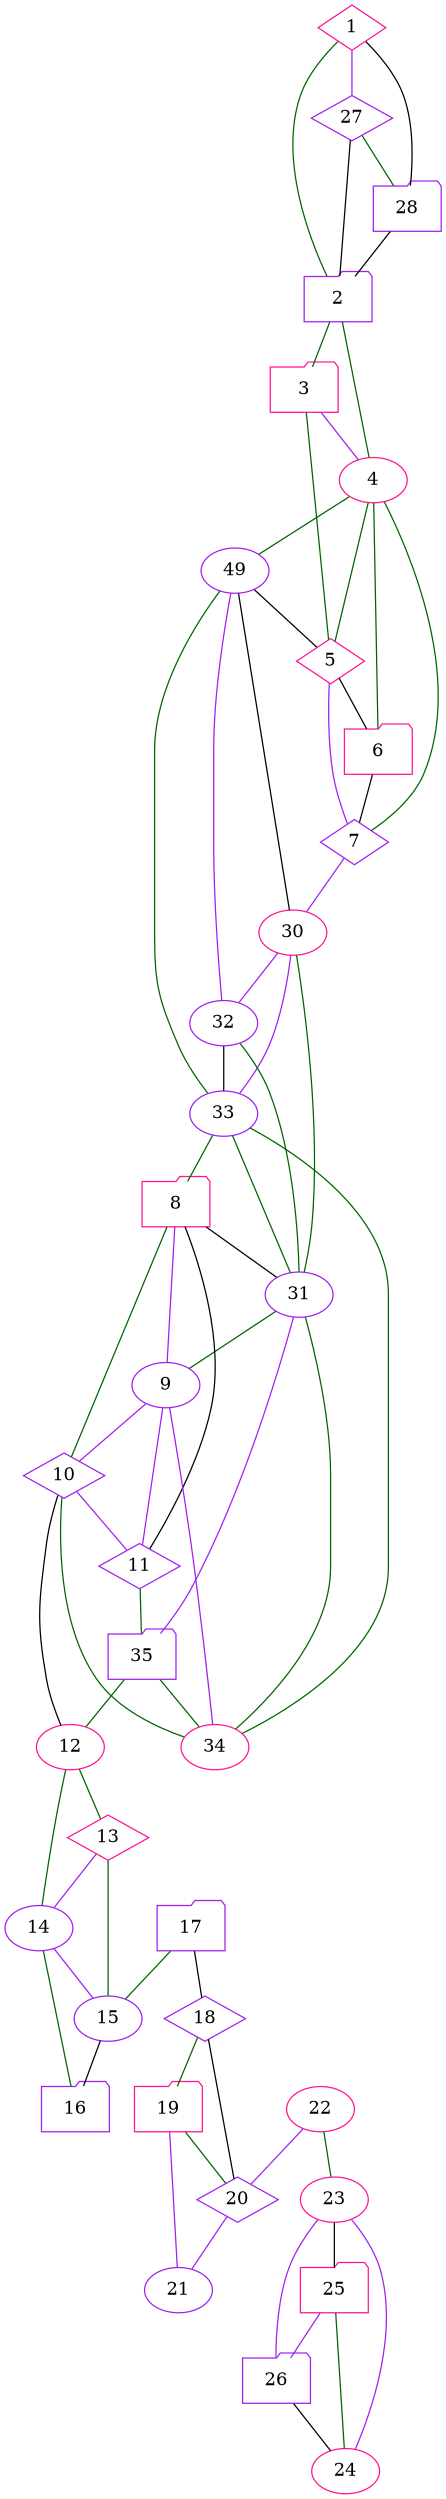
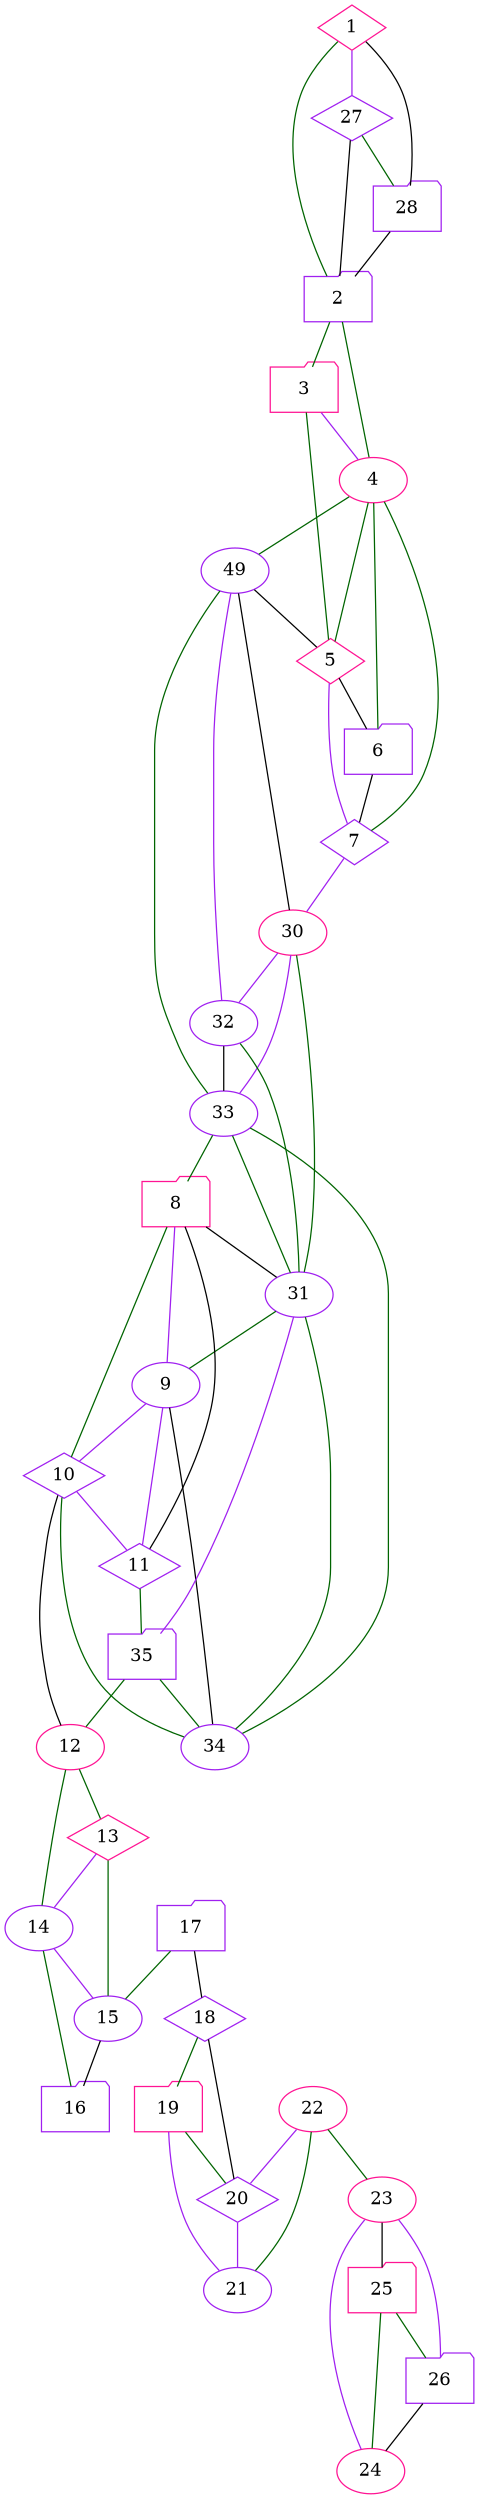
(378, 752) -> (378, 752)
(194, 1565) -> (194, 1565)
(215, 1747) -> (215, 1747)
none -> (295, 2206)
(305, 2336) -> (411, 2336)
